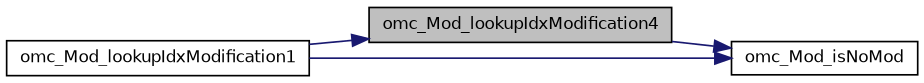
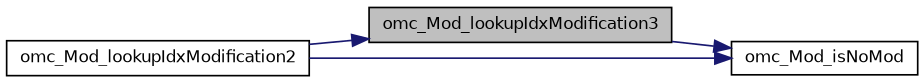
(520, 25) -> (520, 25)
(158, 58) -> (158, 58)
